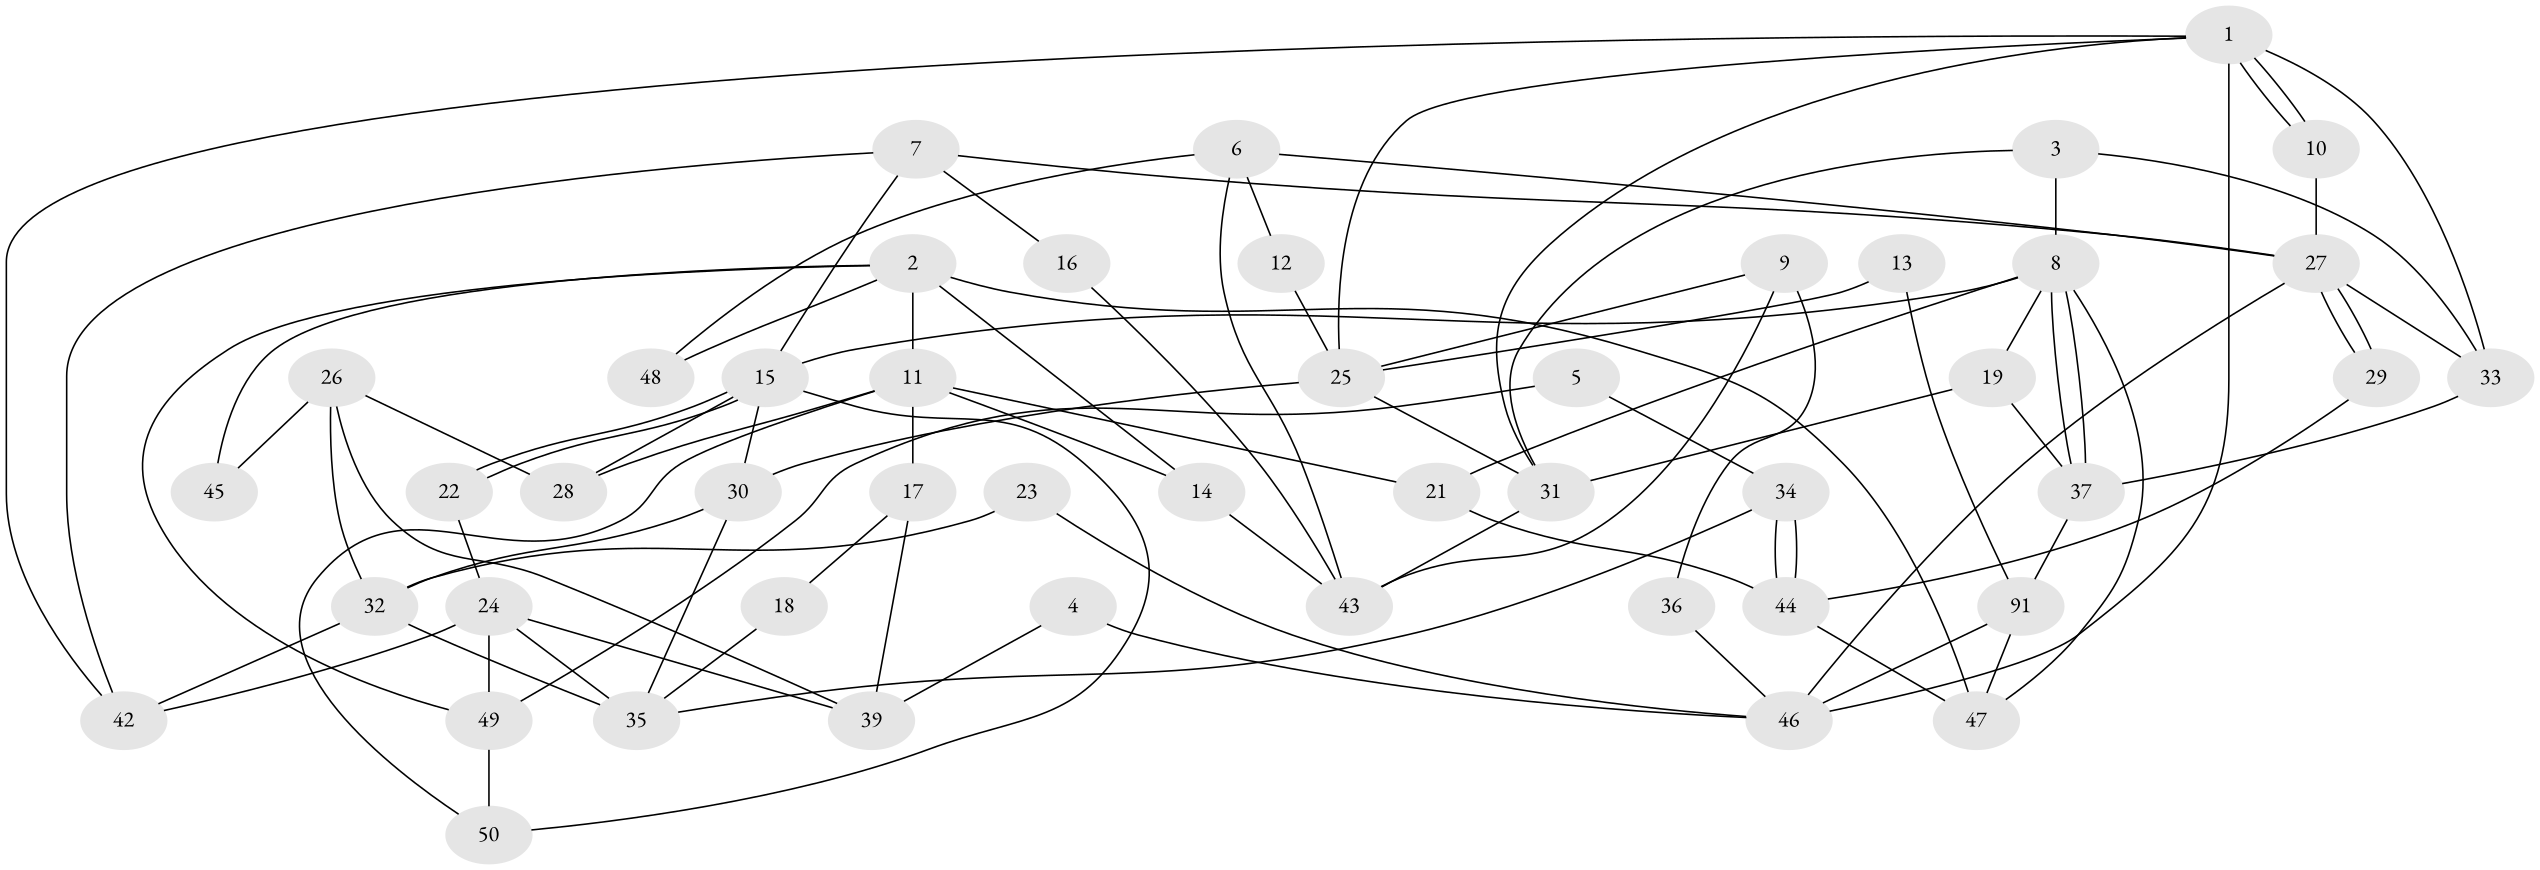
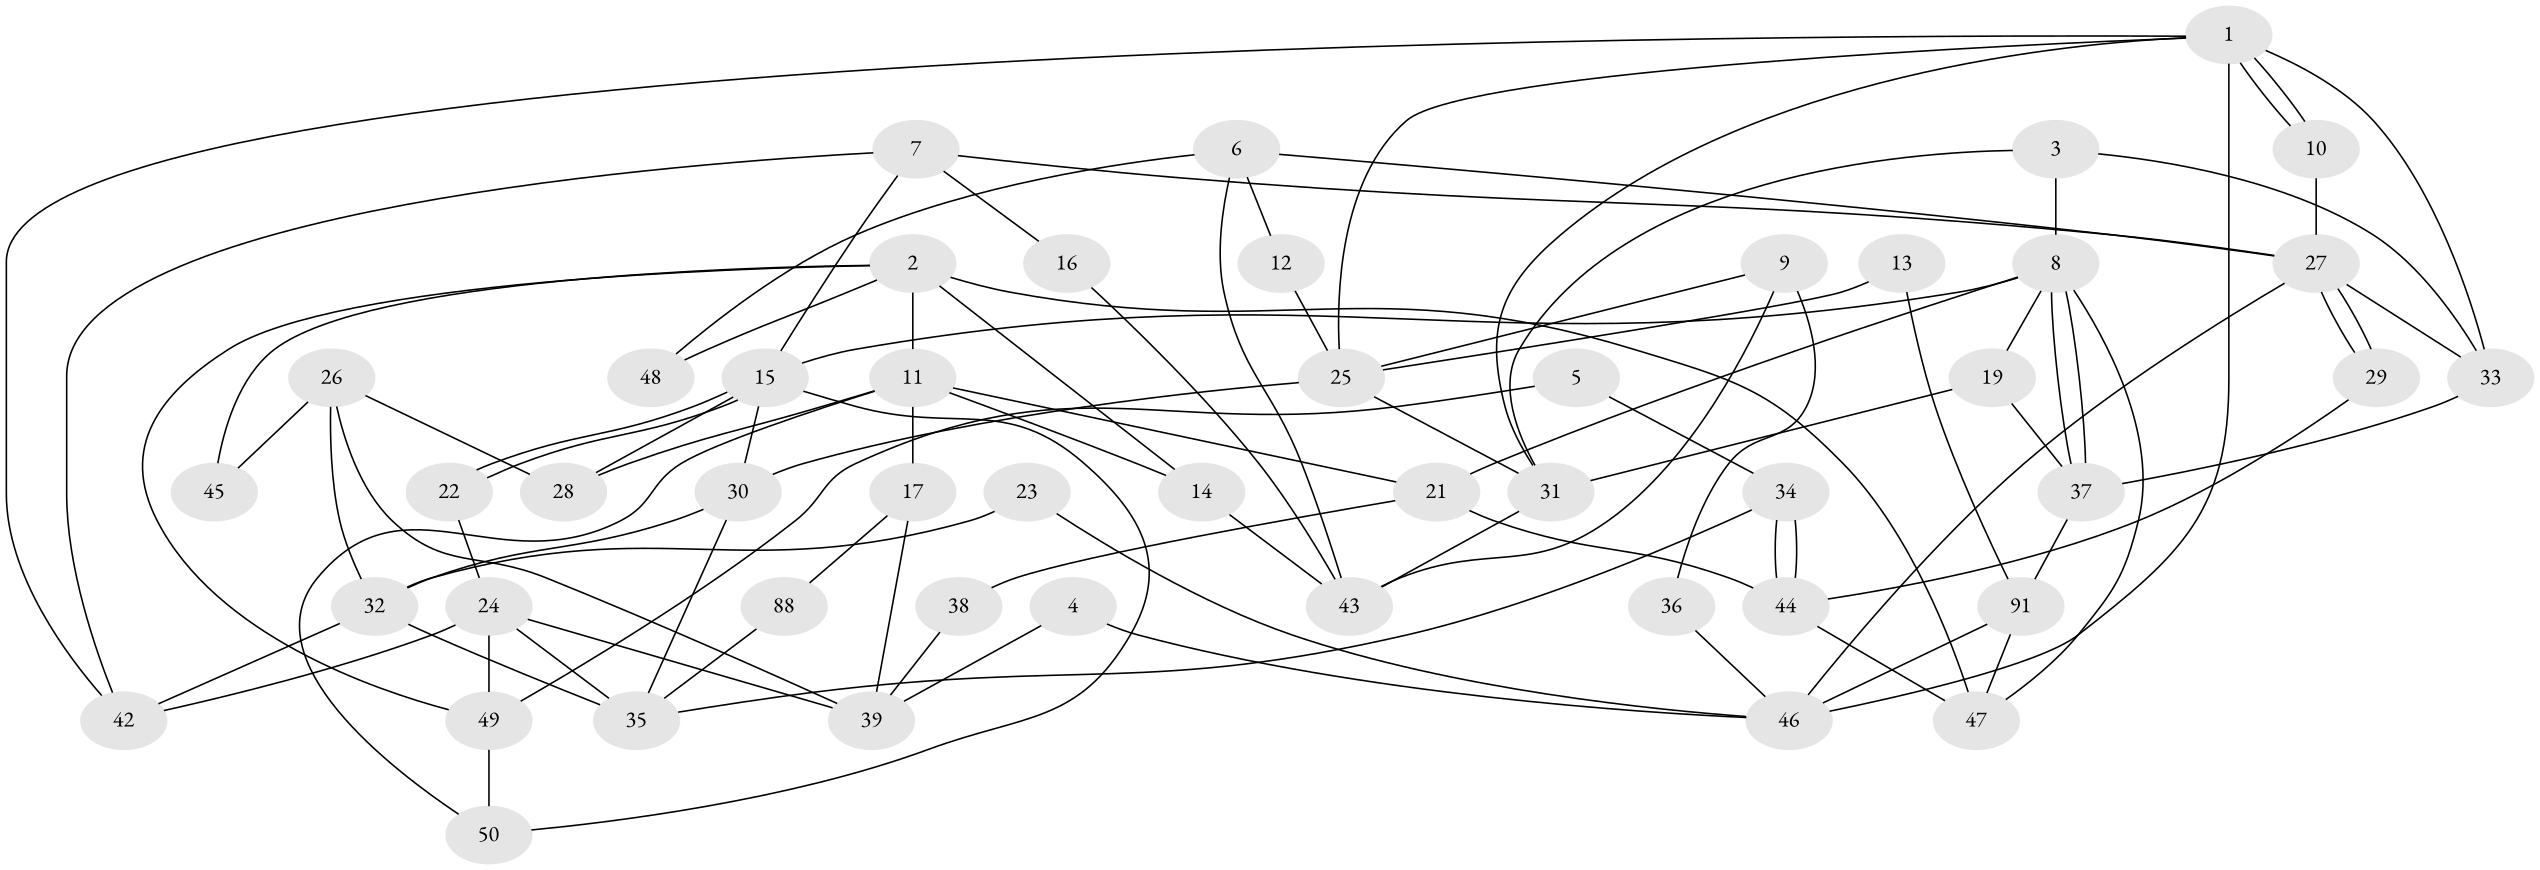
(784, 606) -> (784, 606)
none -> (959, 606)
